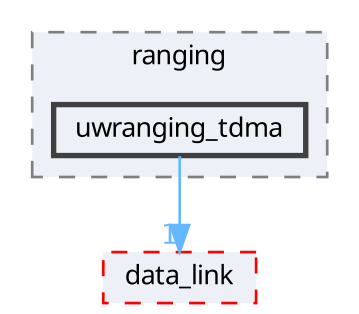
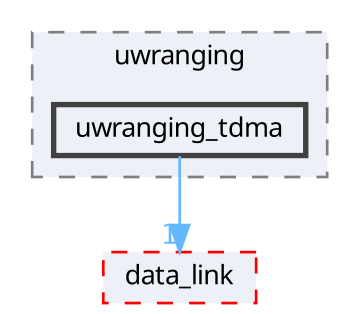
(180, 58) -> (180, 58)
